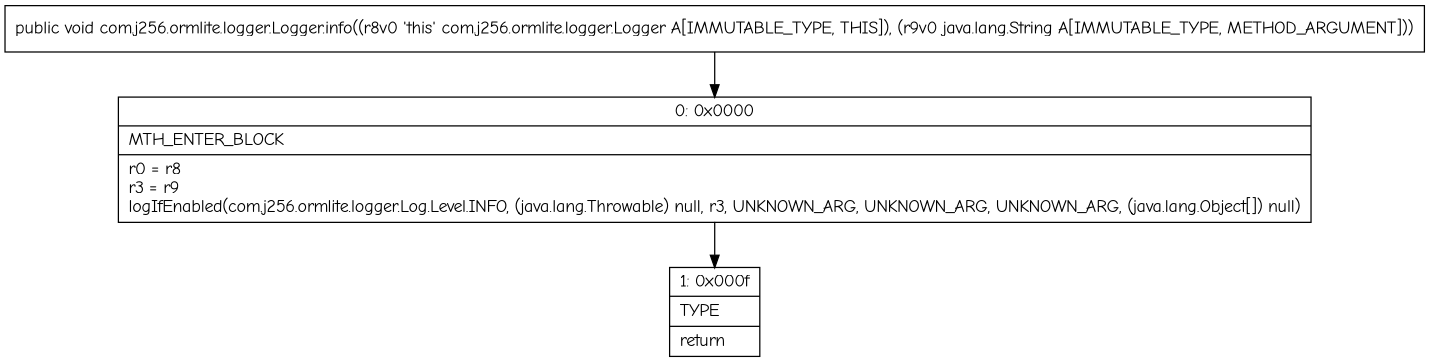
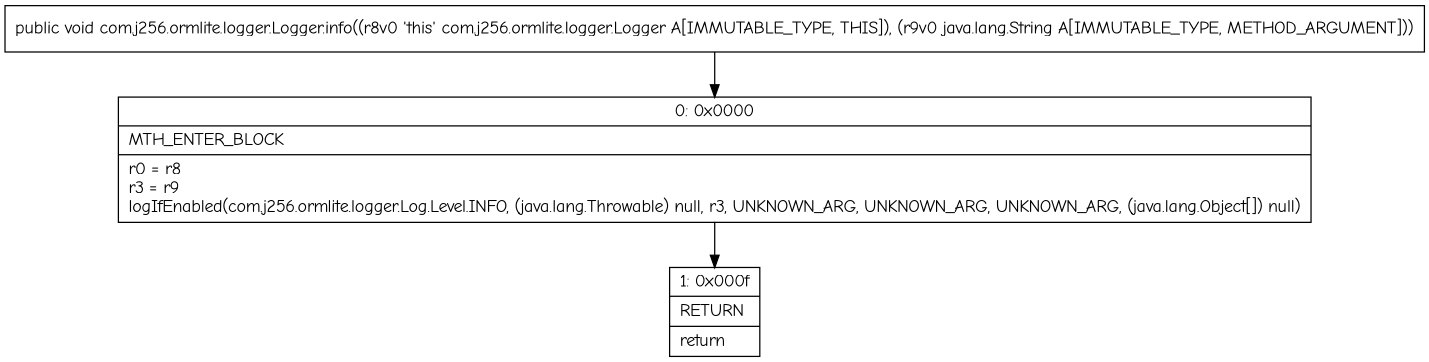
(700, 311) -> (712, 311)
